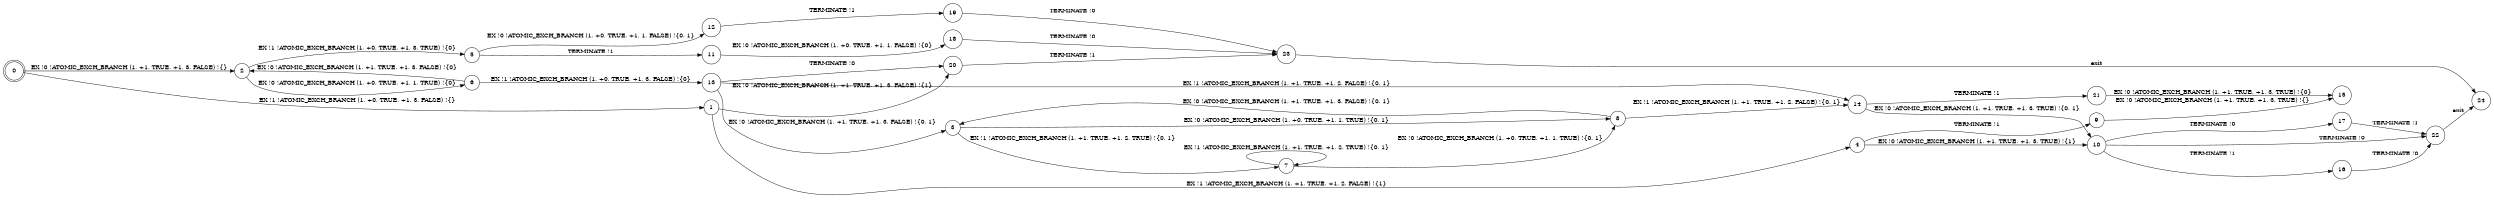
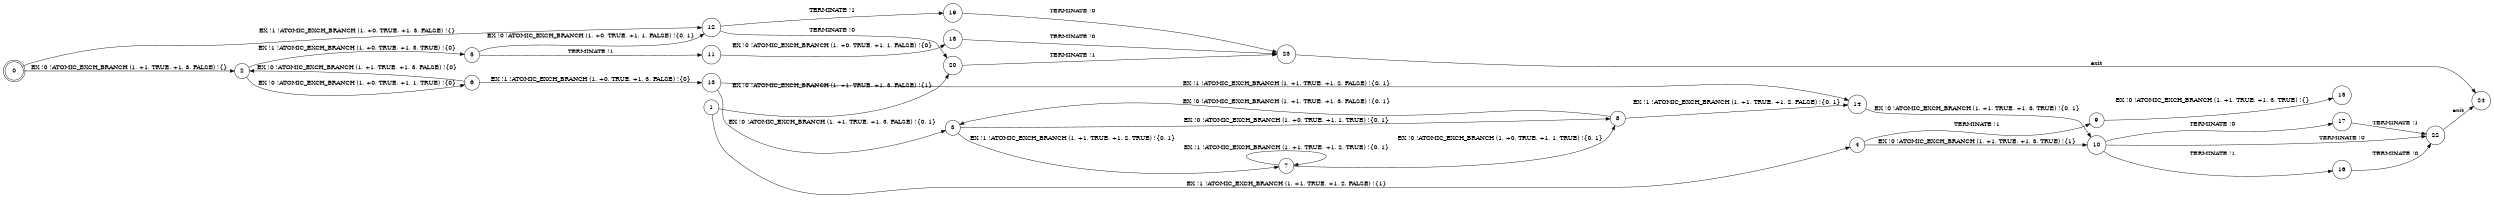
(830, 73) -> (835, 36)
(2097, 96) -> none
(360, 109) -> (359, 38)
